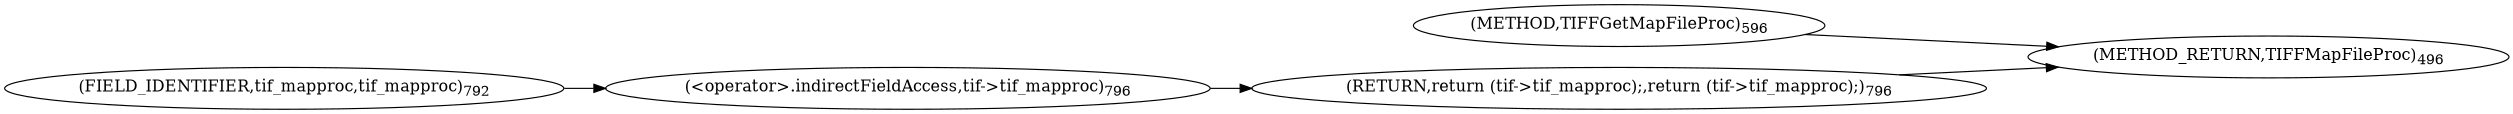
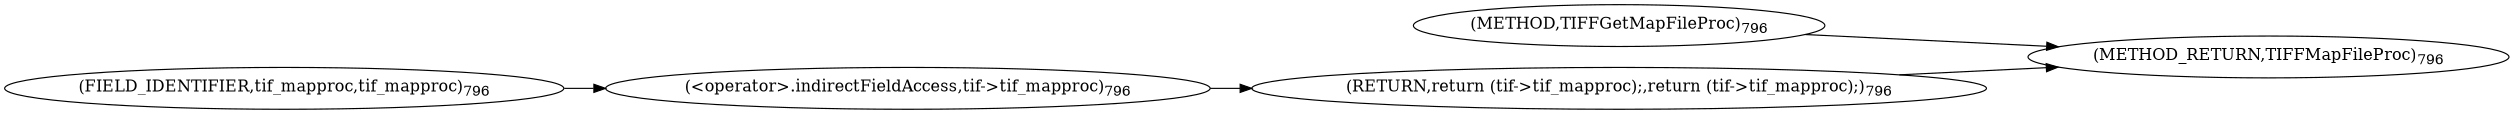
(1755, 24) -> (1755, 24)
(2431, 55) -> (2431, 55)
(477, 87) -> (477, 87)
